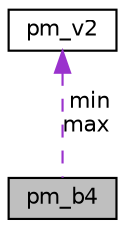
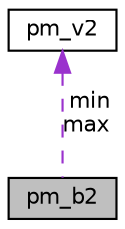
(63, 198) -> (63, 198)
